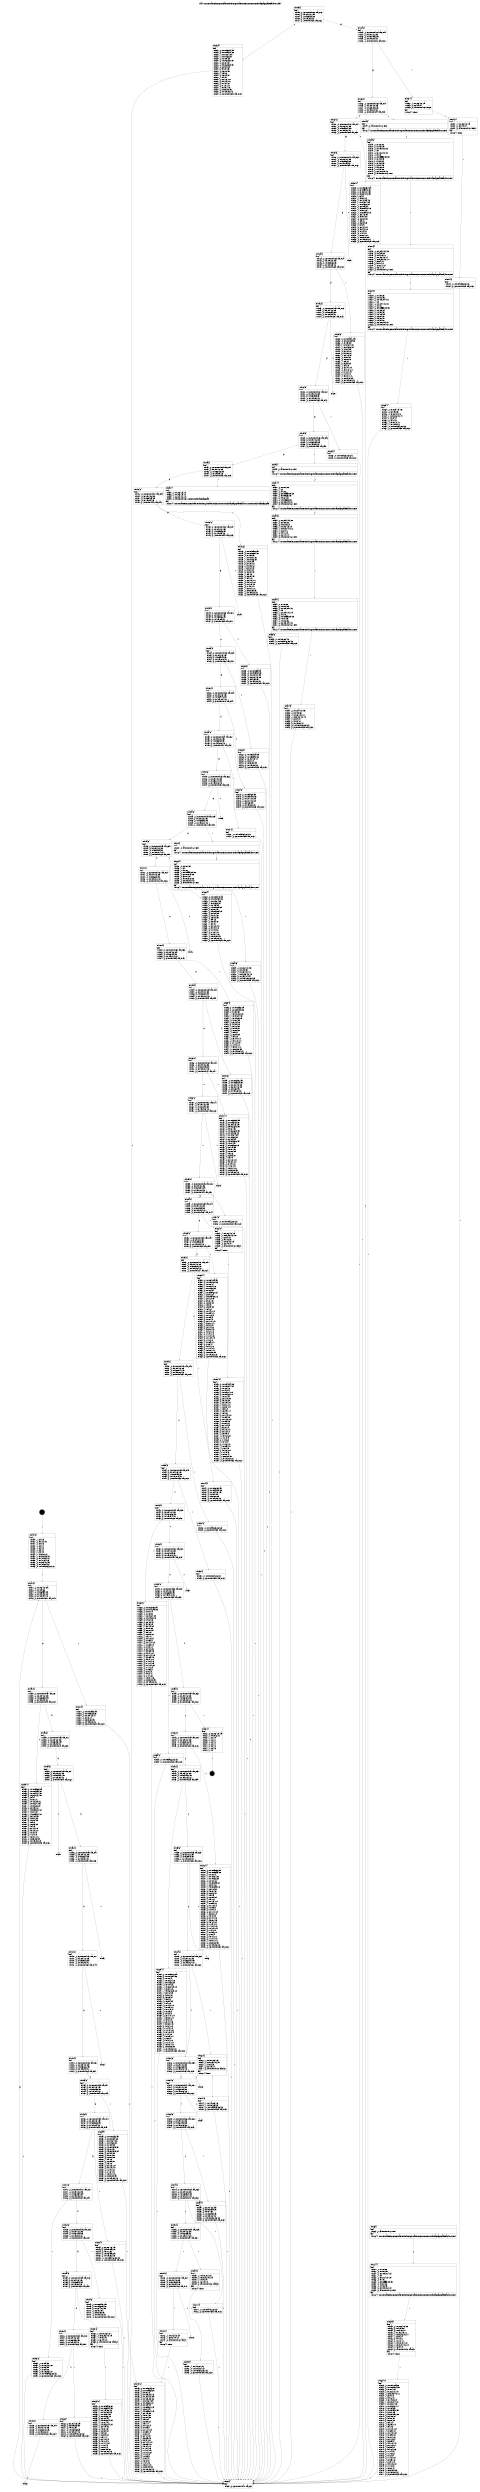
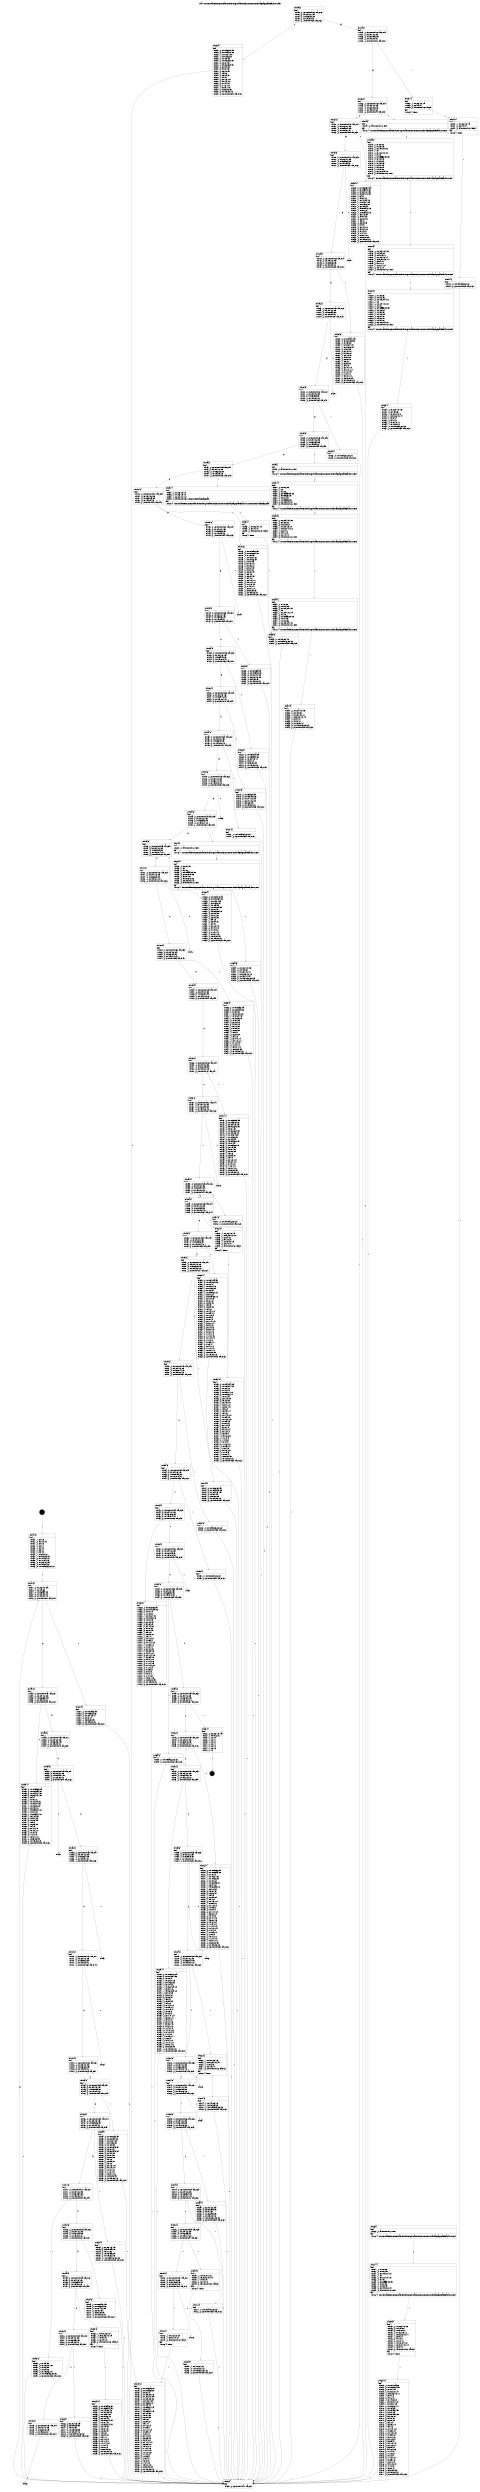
none -> (255, 529)
(236, 1085) -> none
